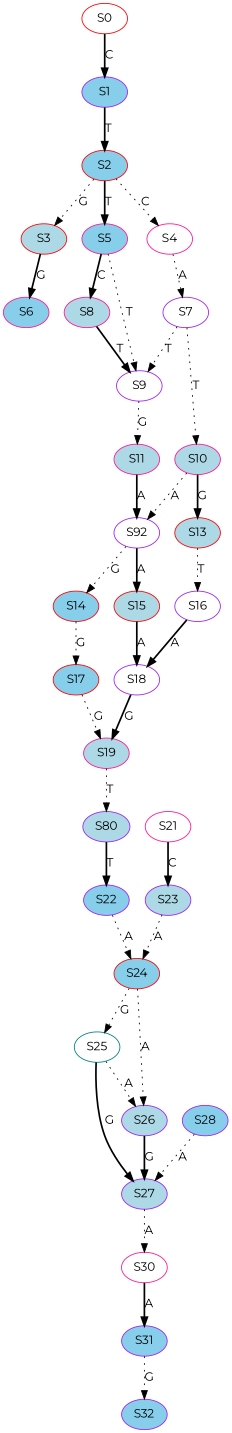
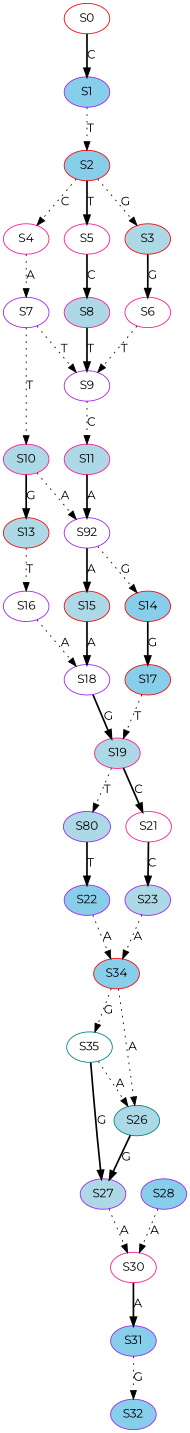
(105, 125) -> (87, 125)
(105, 239) -> (87, 239)
(121, 308) -> (120, 346)
(26, 312) -> (148, 312)
(142, 423) -> (91, 423)
(76, 639) -> (148, 639)
(170, 640) -> (54, 640)
(98, 717) -> (138, 717)
none -> (131, 786)
(137, 974) -> (117, 974)
(97, 1047) -> (90, 1047)
(144, 1121) -> (137, 1121)
(178, 1154) -> (150, 1227)
